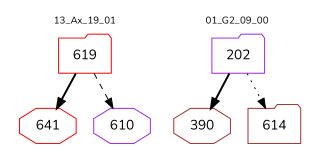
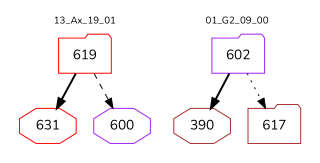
(238, 56) -> (238, 56)
(48, 126) -> (48, 126)
(122, 126) -> (122, 126)
(274, 126) -> (274, 126)
